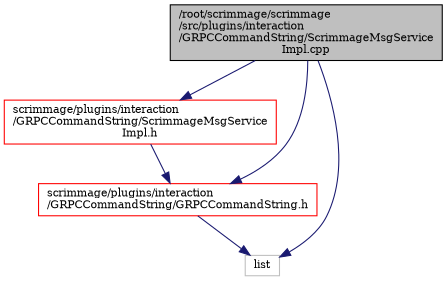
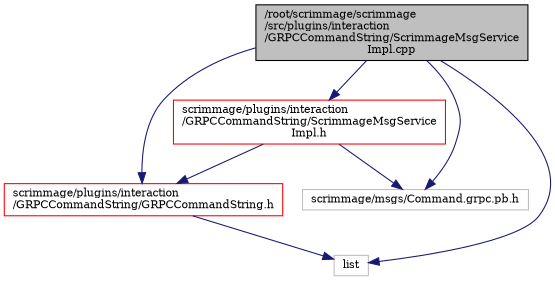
none -> (415, 200)
